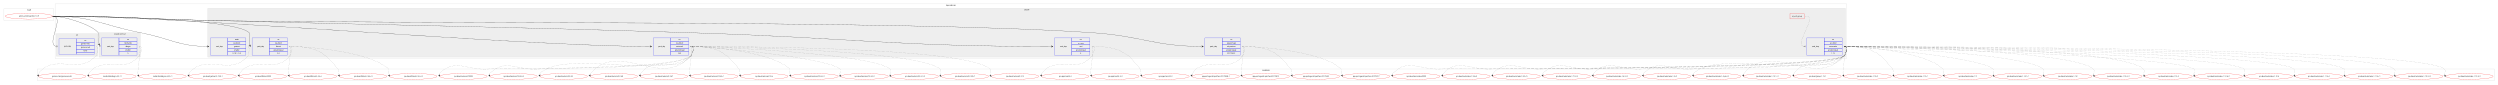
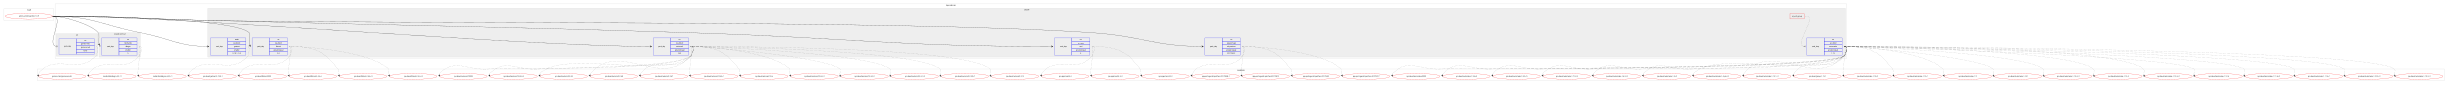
(2018, 76) -> none
